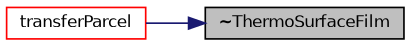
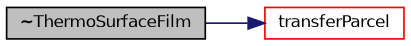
(167, 23) -> (227, 23)
